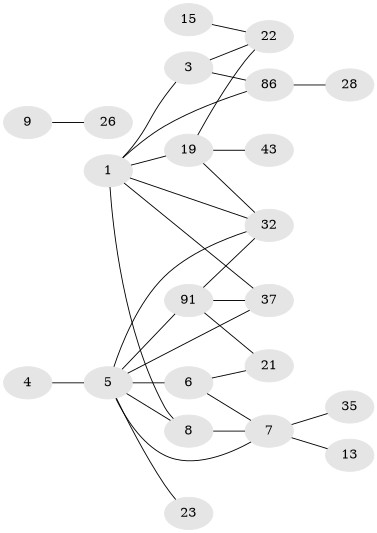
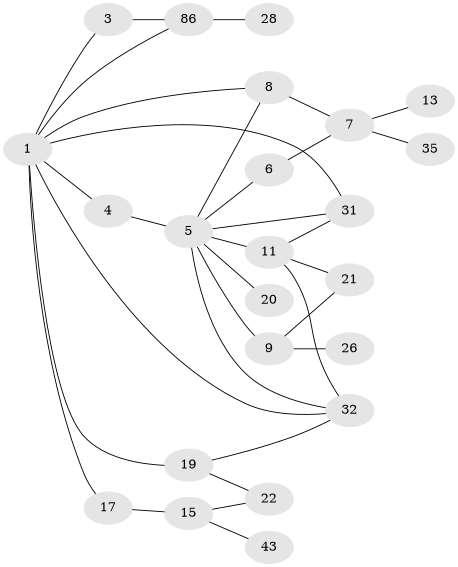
(229, 52) -> none
(229, 150) -> (229, 530)
none -> (68, 180)
(189, 301) -> (269, 252)
(269, 301) -> (350, 211)
(229, 374) -> (315, 310)
(171, 458) -> (223, 293)
none -> (108, 508)
(189, 513) -> (269, 301)
